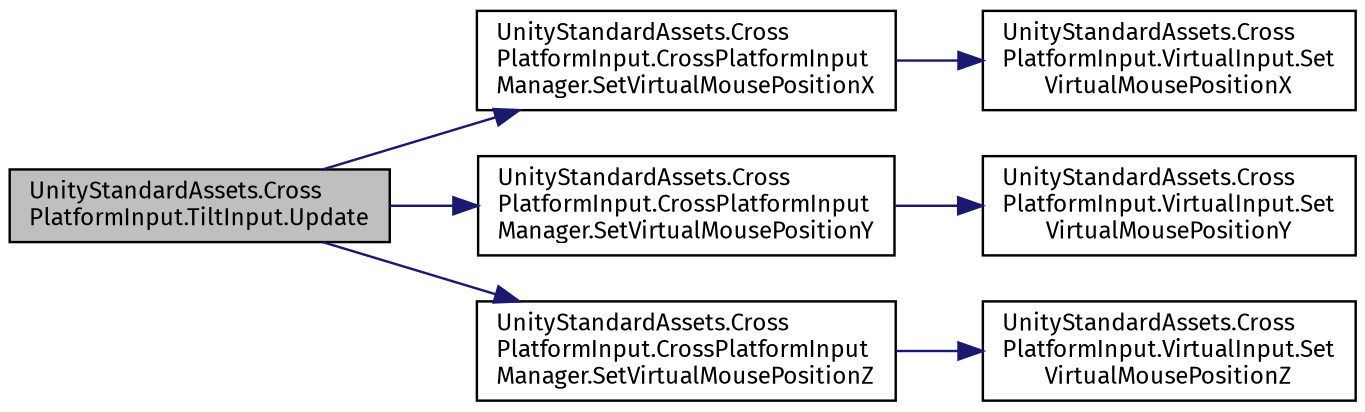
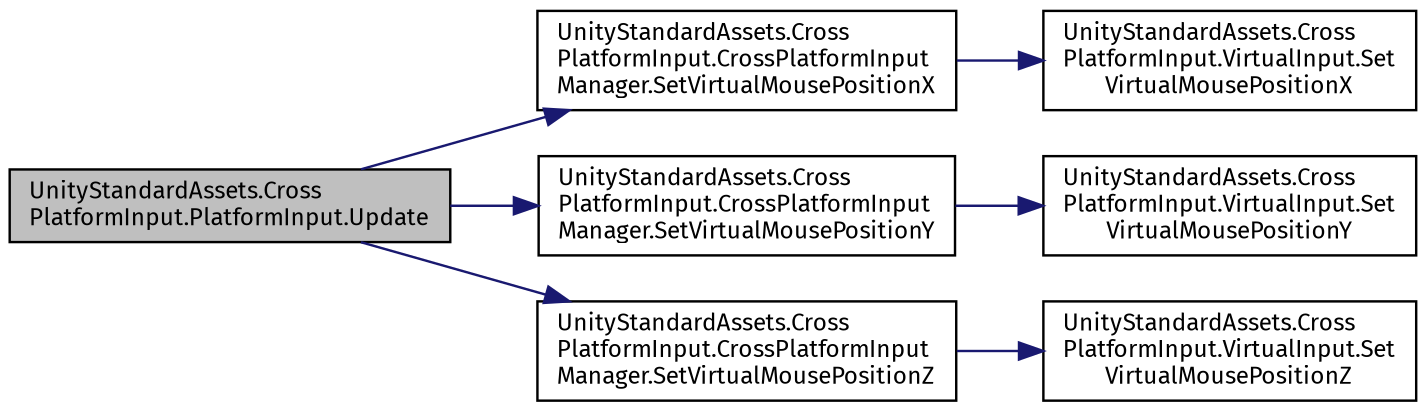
(200, 206) -> (230, 206)
